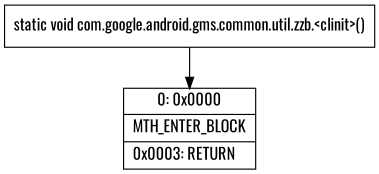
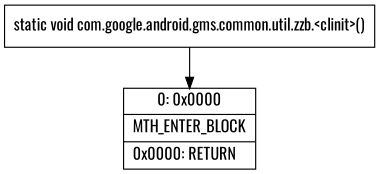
(190, 155) -> (190, 155)
